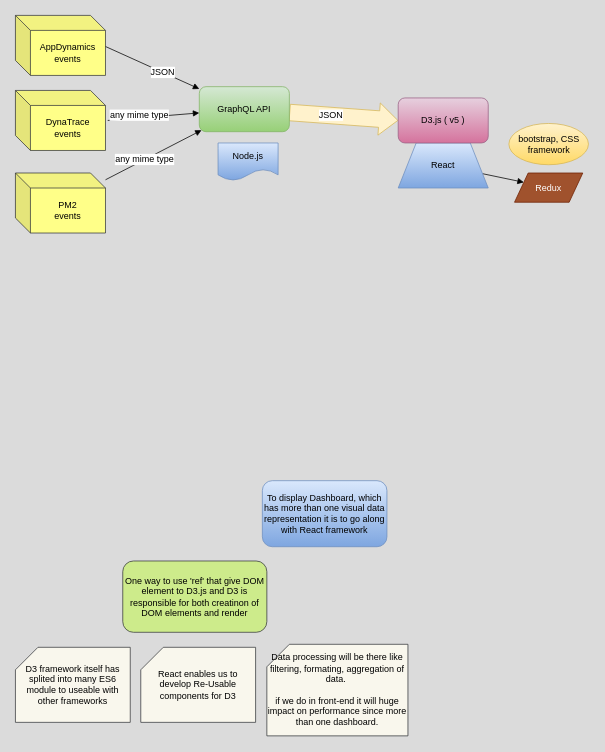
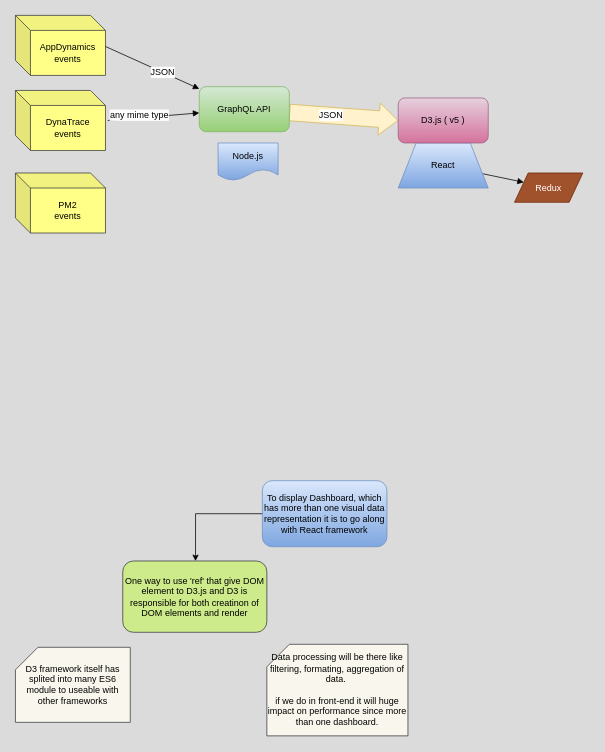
(548, 144) -> none
(151, 156) -> none
none -> (208, 513)
(198, 684) -> none
